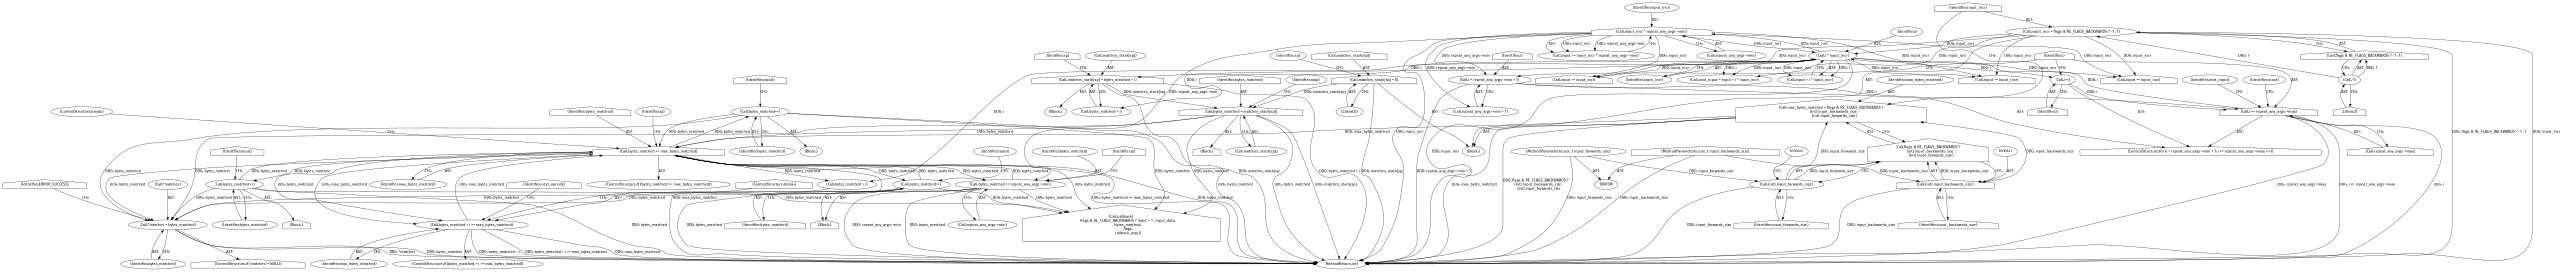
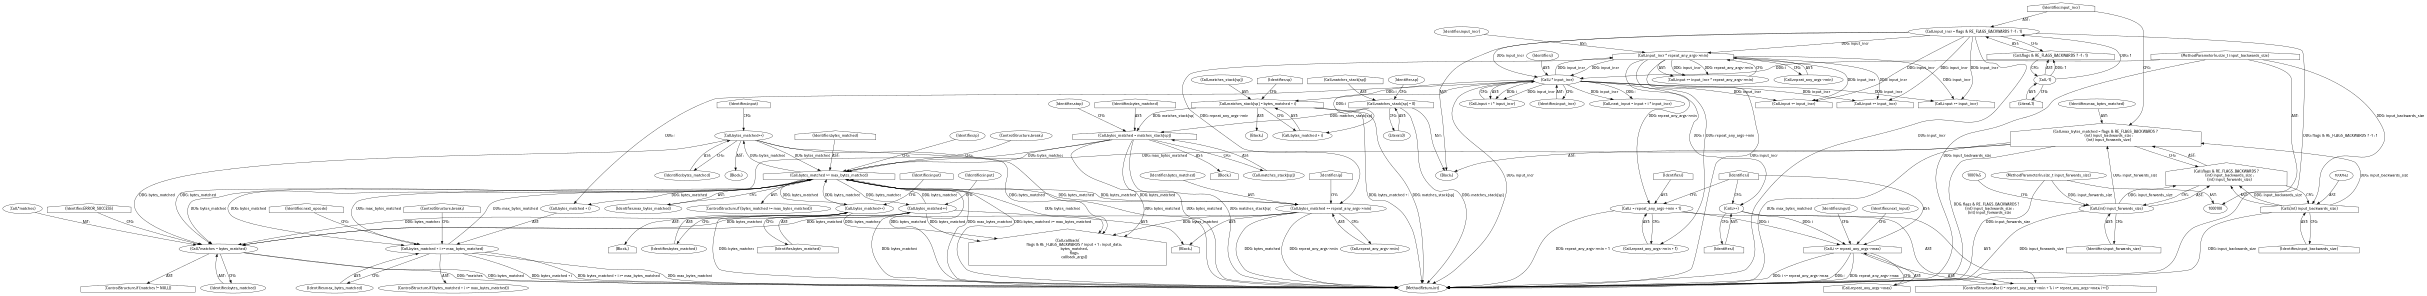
(1891, 65) -> (1820, 44)
(2080, 76) -> (1871, 61)
